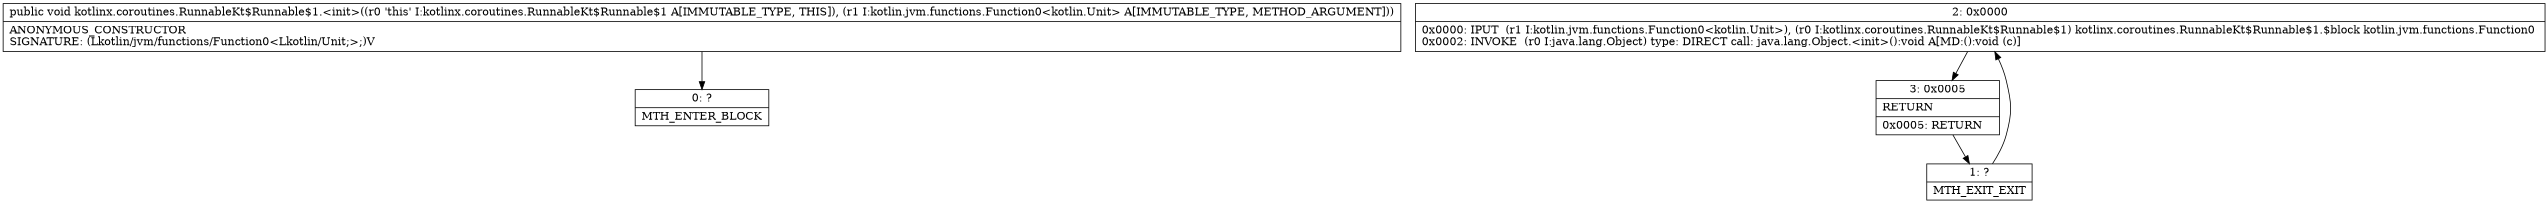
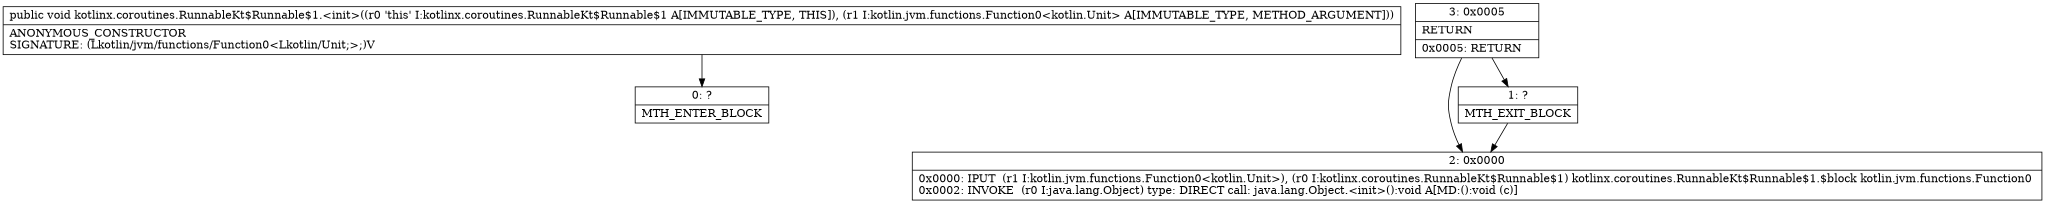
(1962, 63) -> (1449, 101)
(1979, 191) -> (1518, 114)
